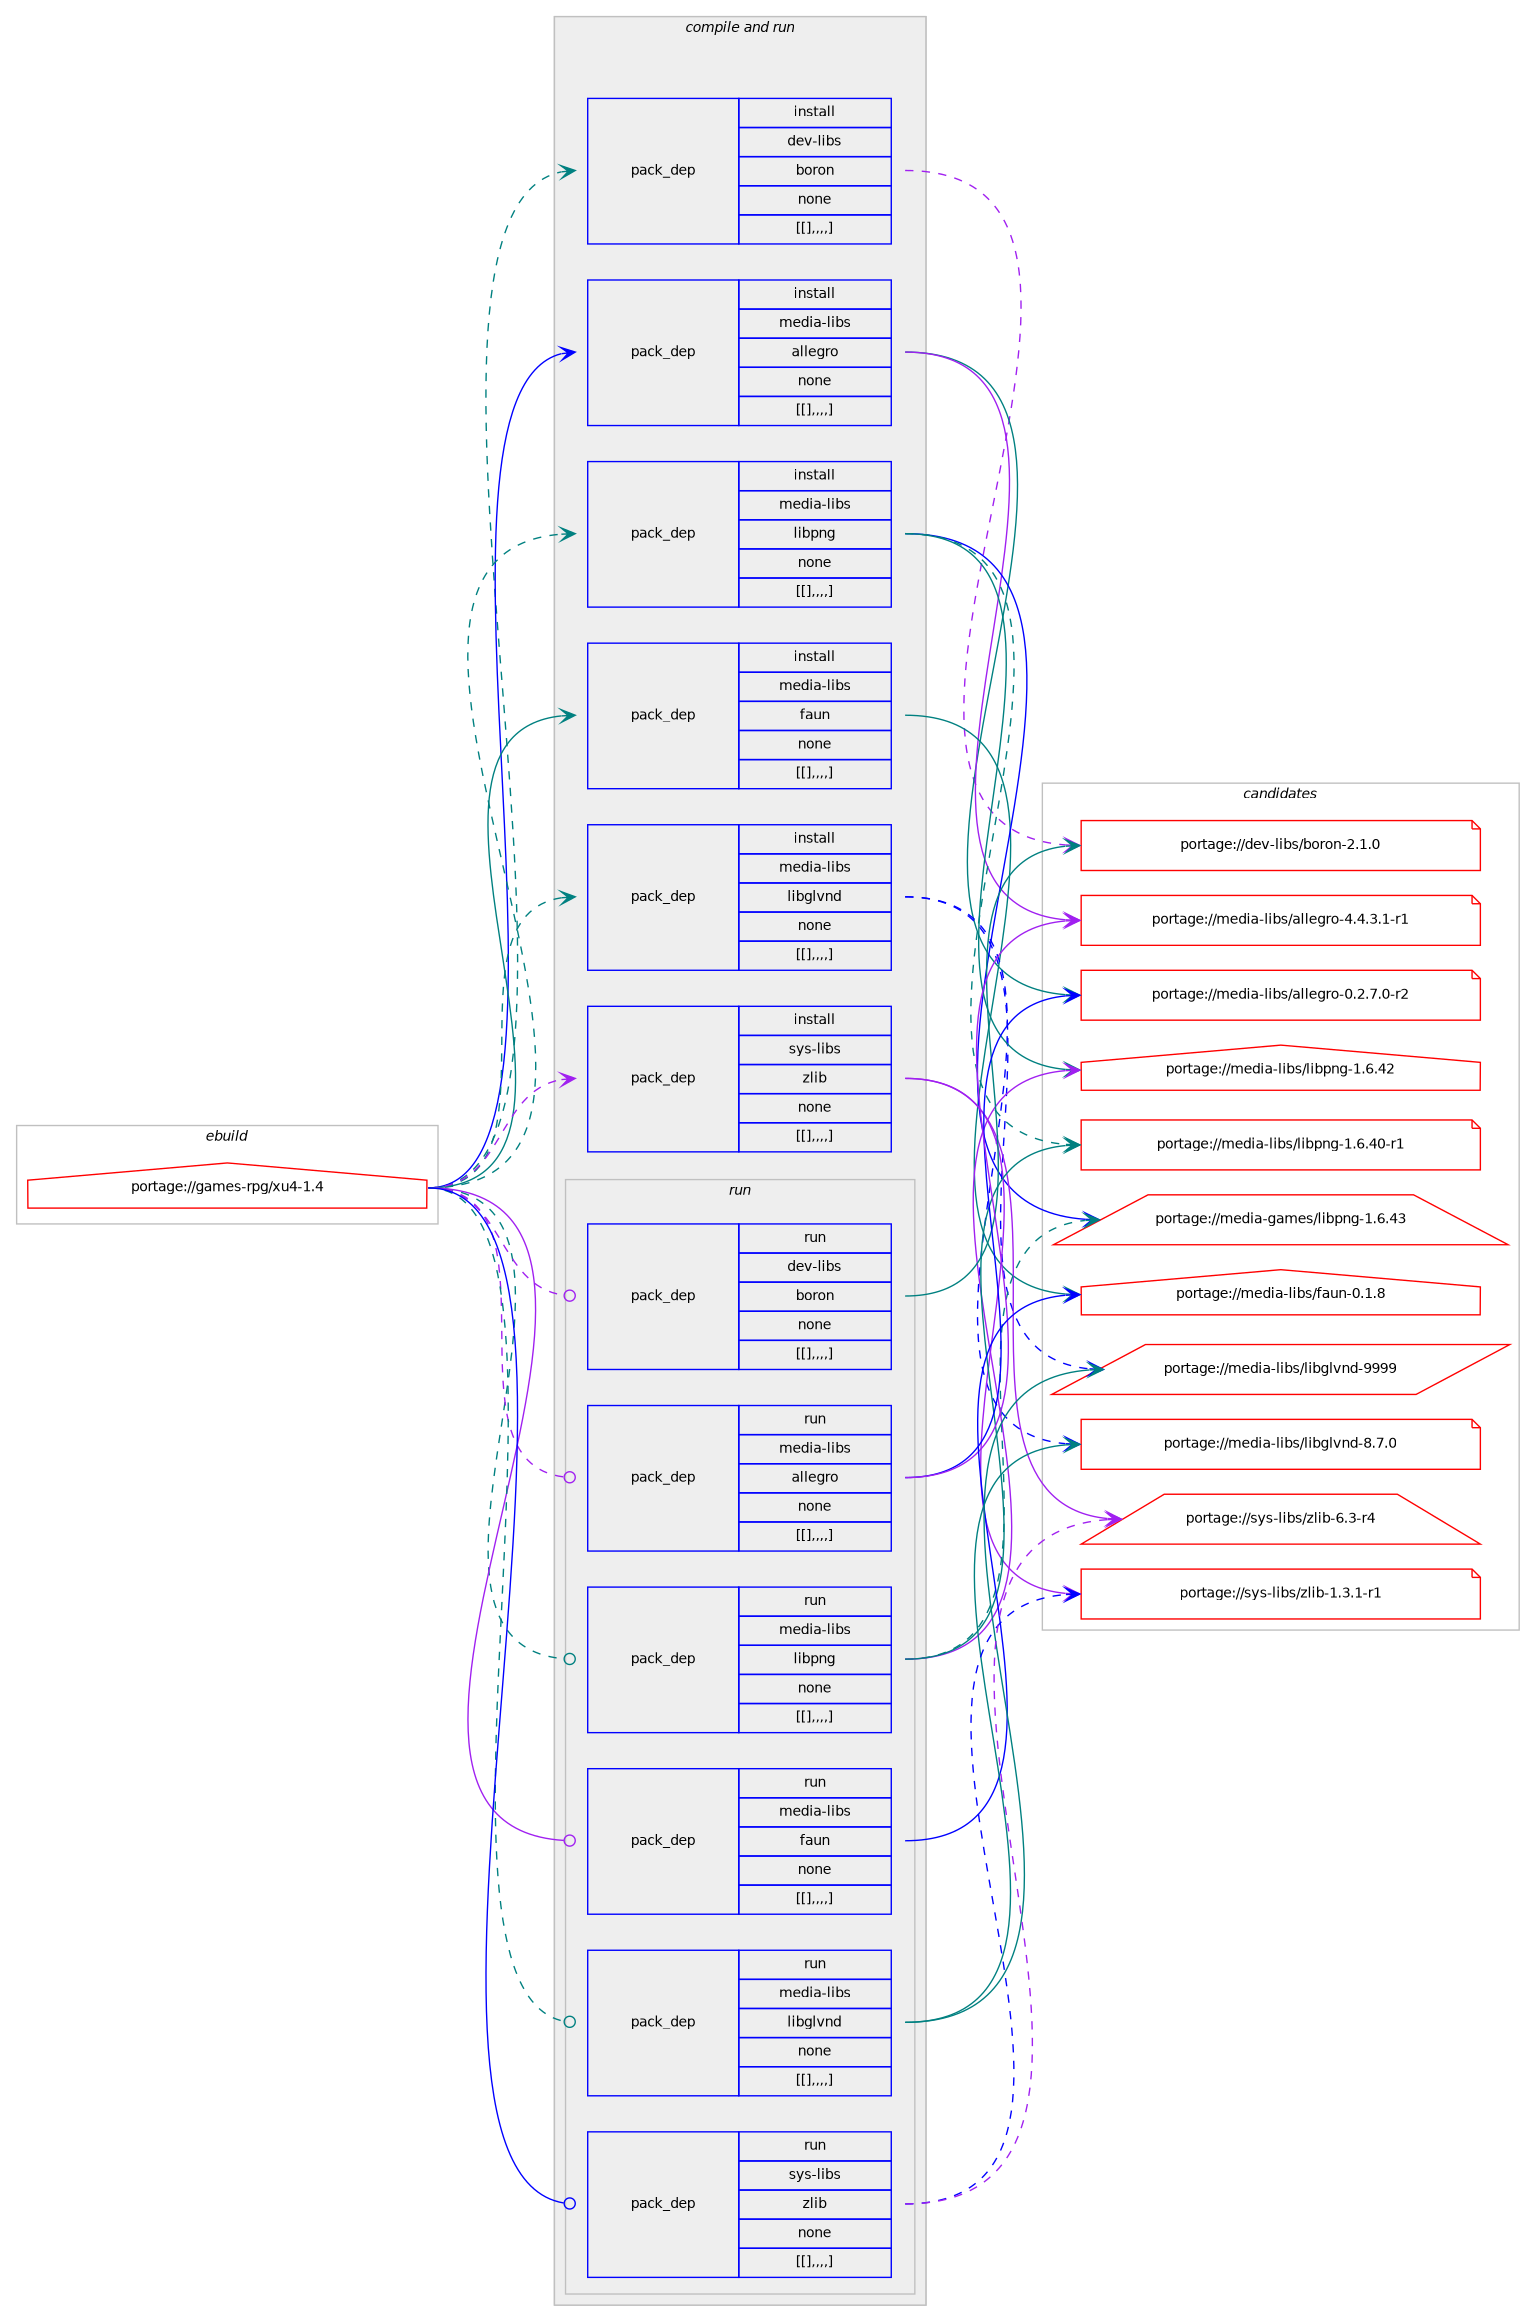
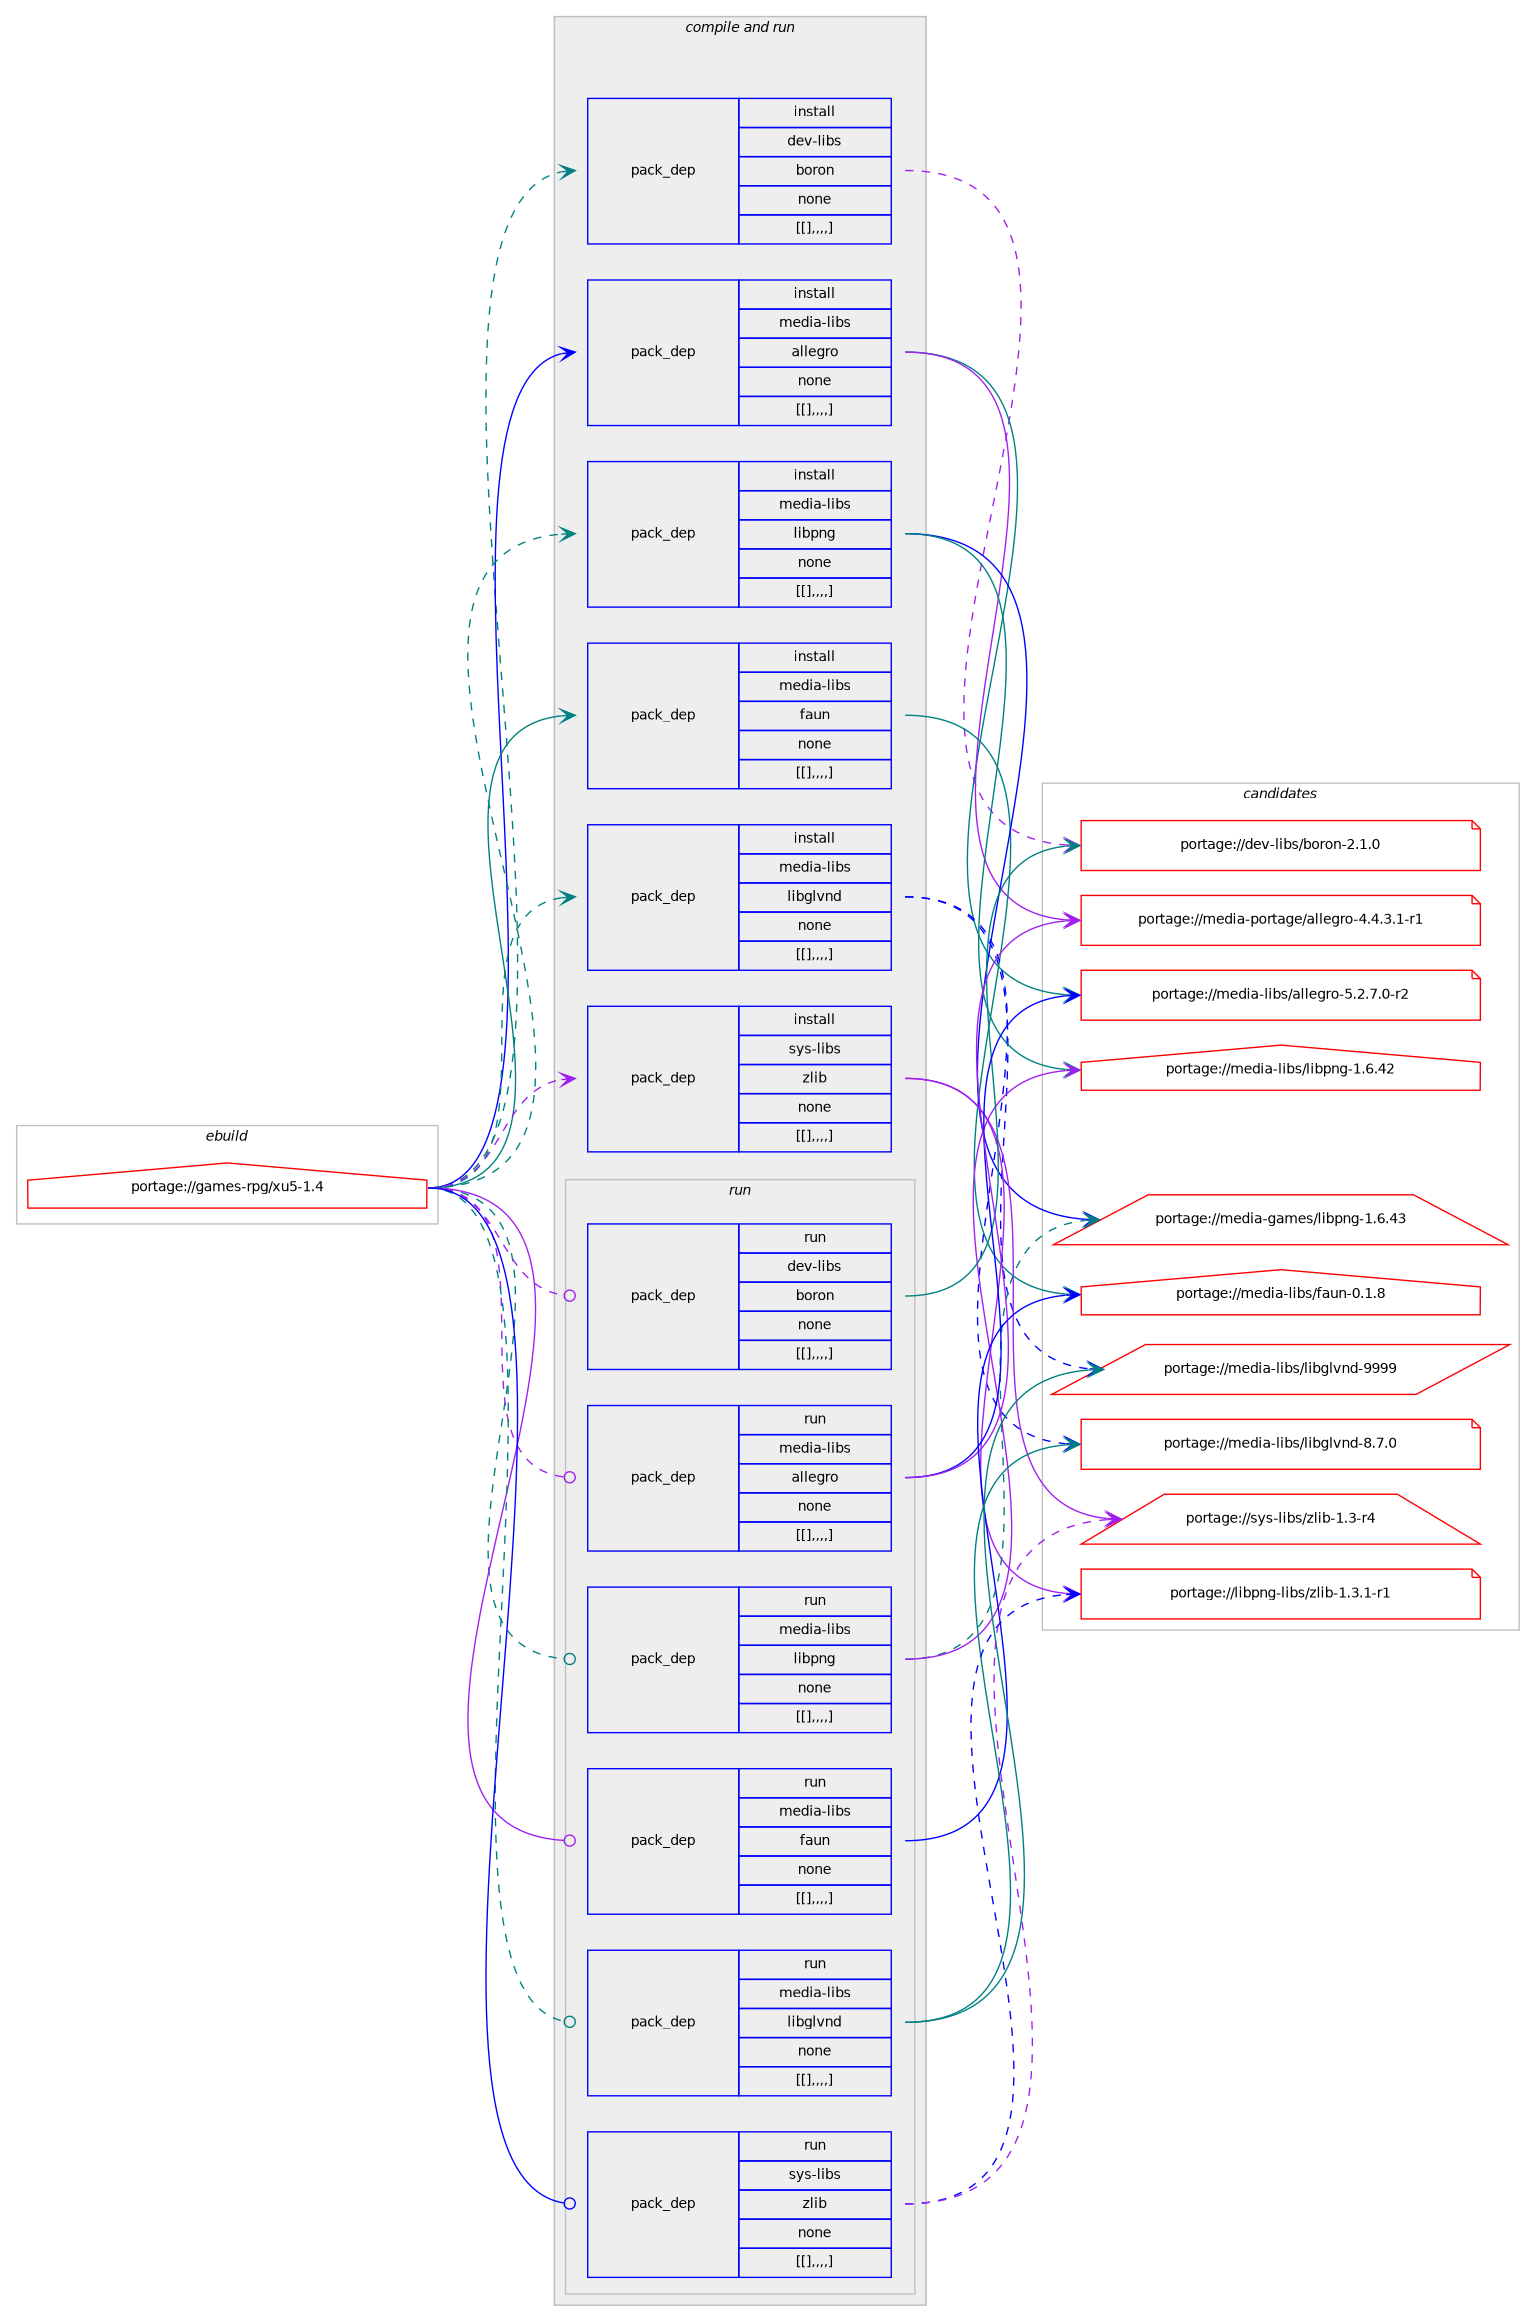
(1281, 920) -> (1281, 920)
(1281, 995) -> (1281, 995)
(1281, 1145) -> none
(227, 1188) -> (227, 1188)
(1281, 1519) -> (1281, 1519)
(1281, 1594) -> (1281, 1594)
